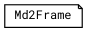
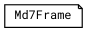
(43, 16) -> (43, 16)
